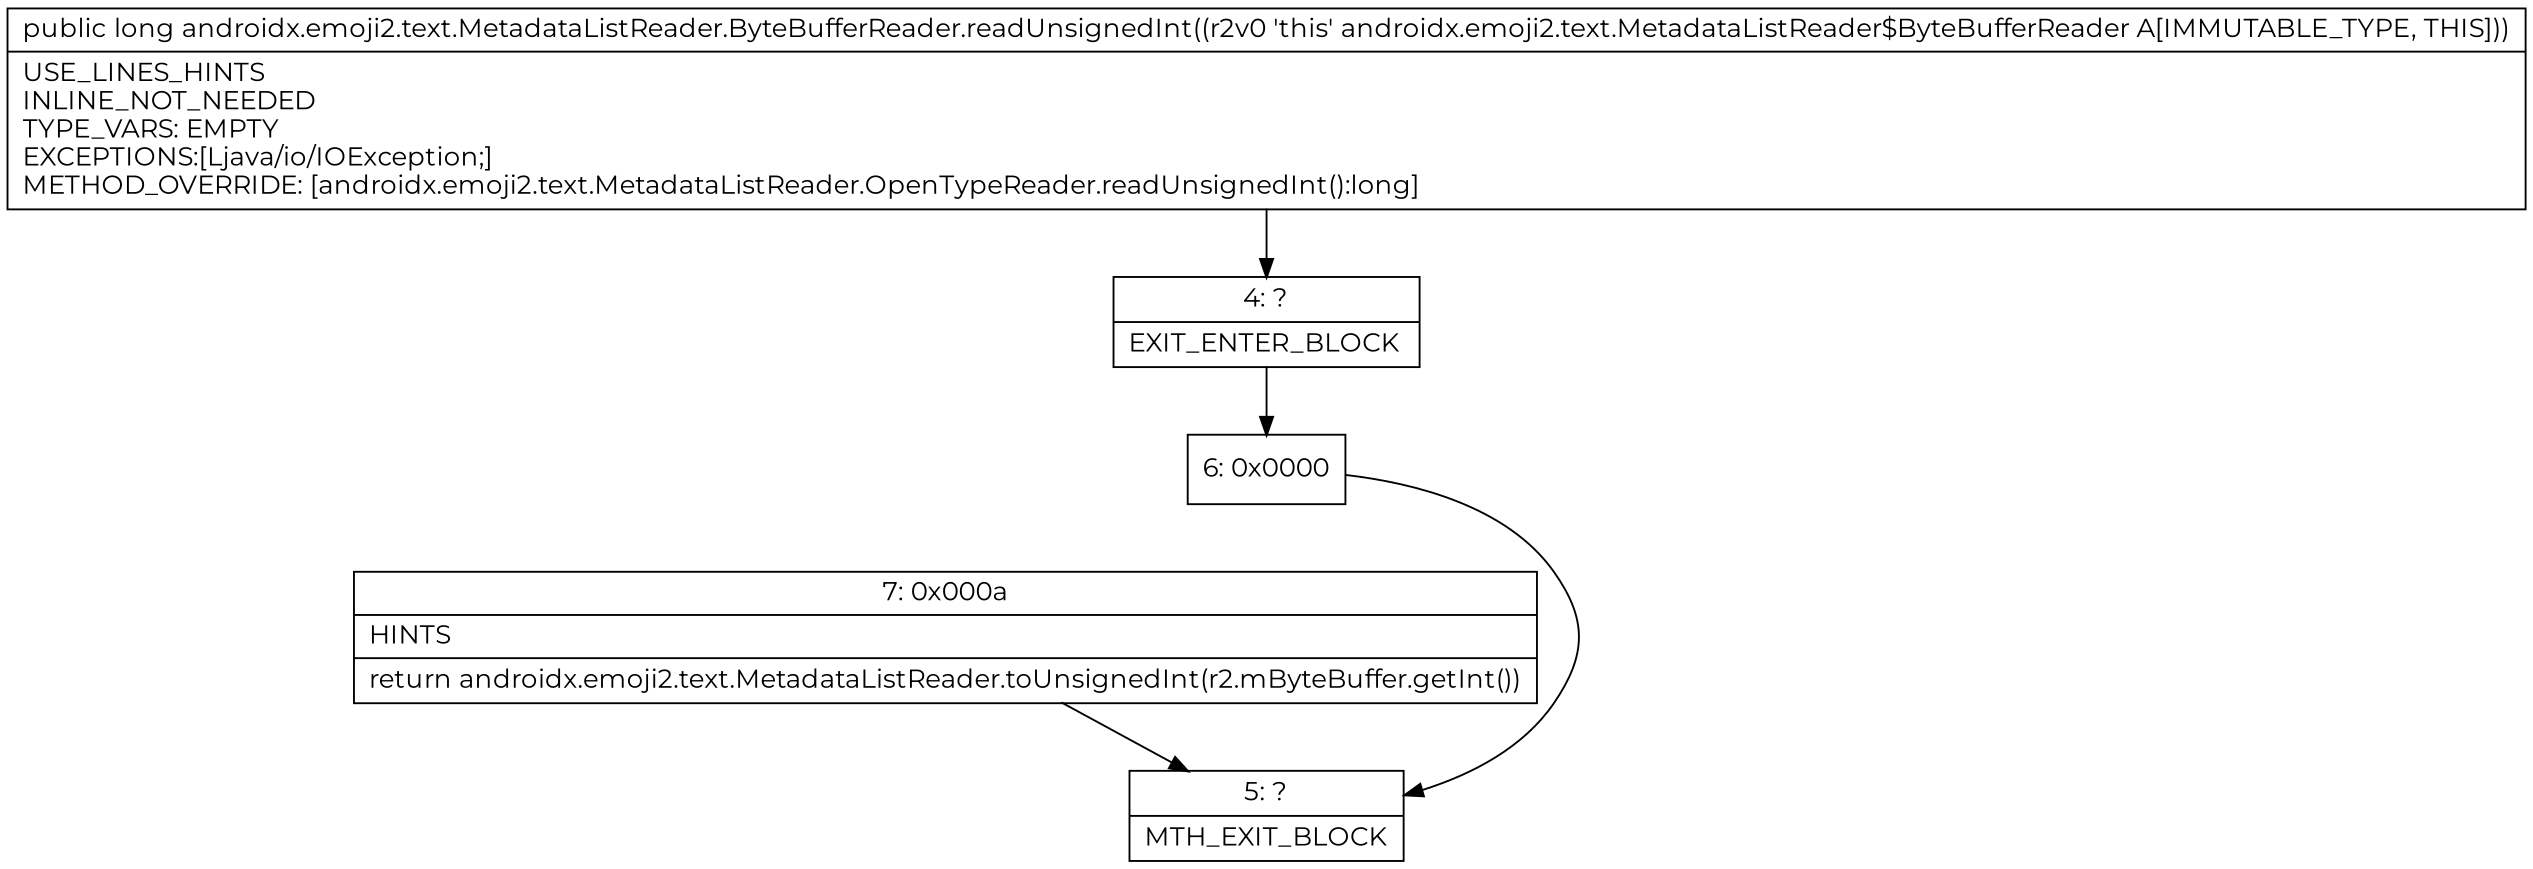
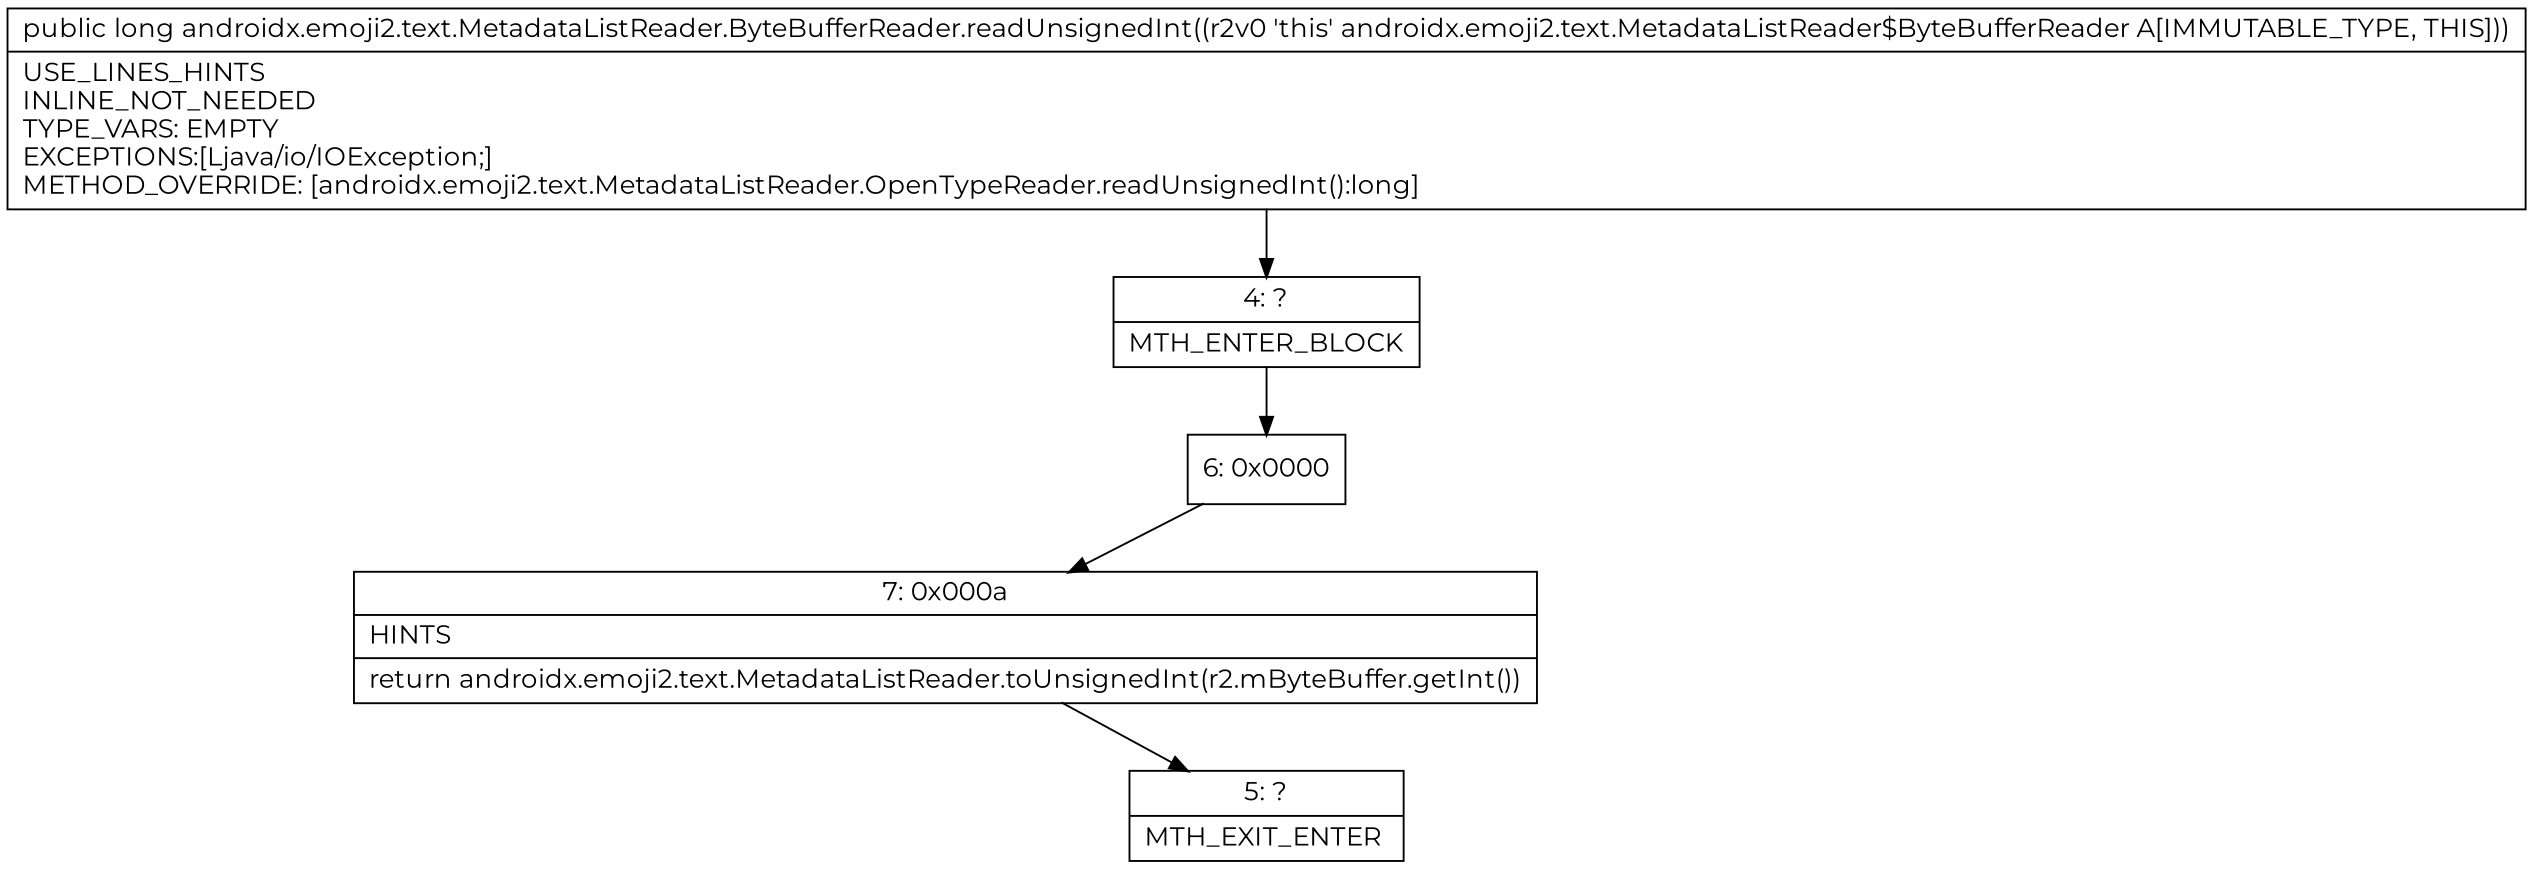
(1265, 344) -> (1267, 344)
(1571, 601) -> (1145, 534)
(1267, 837) -> (1264, 837)
